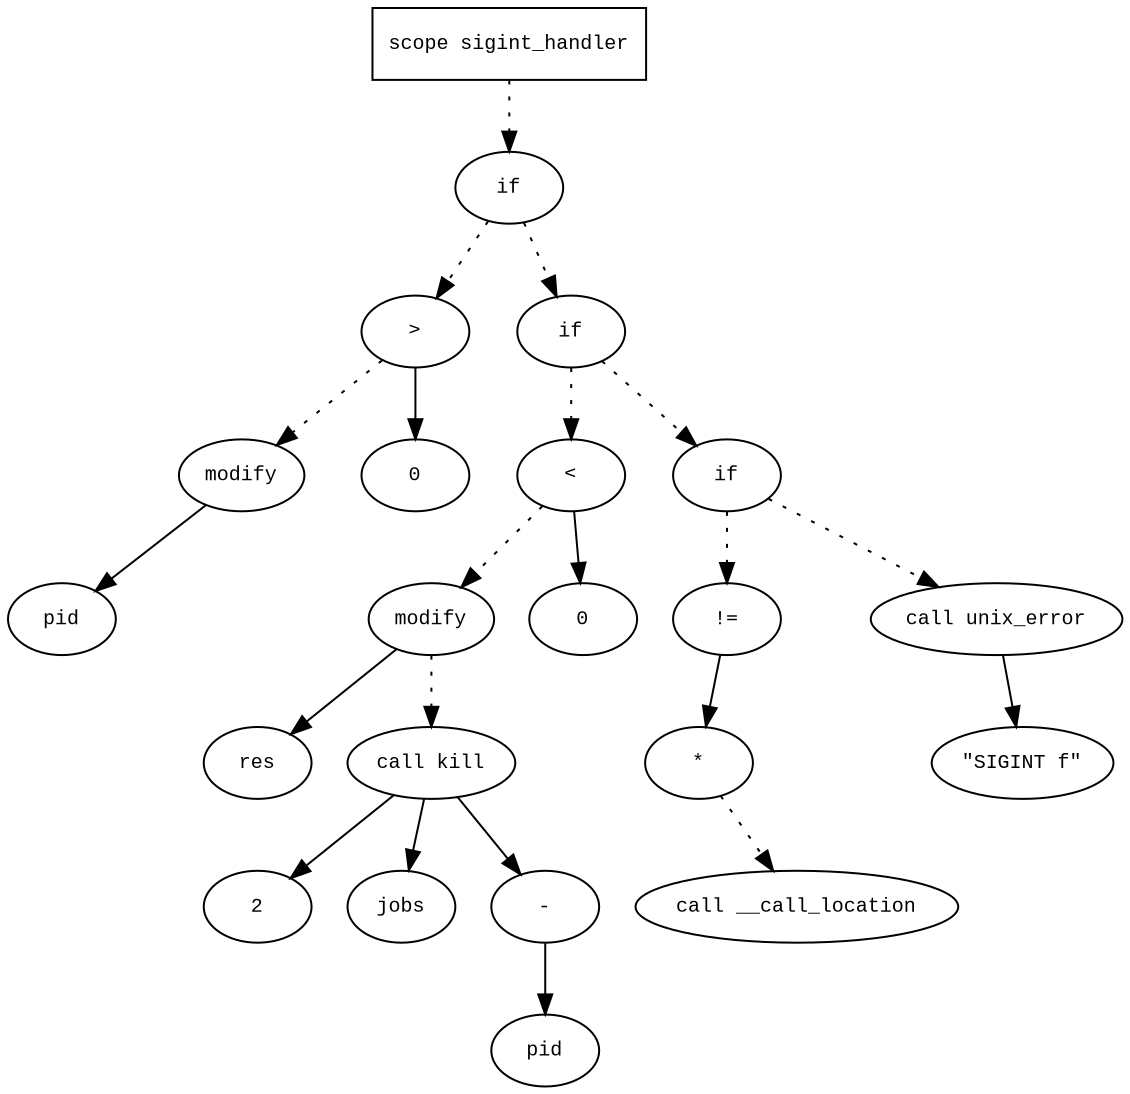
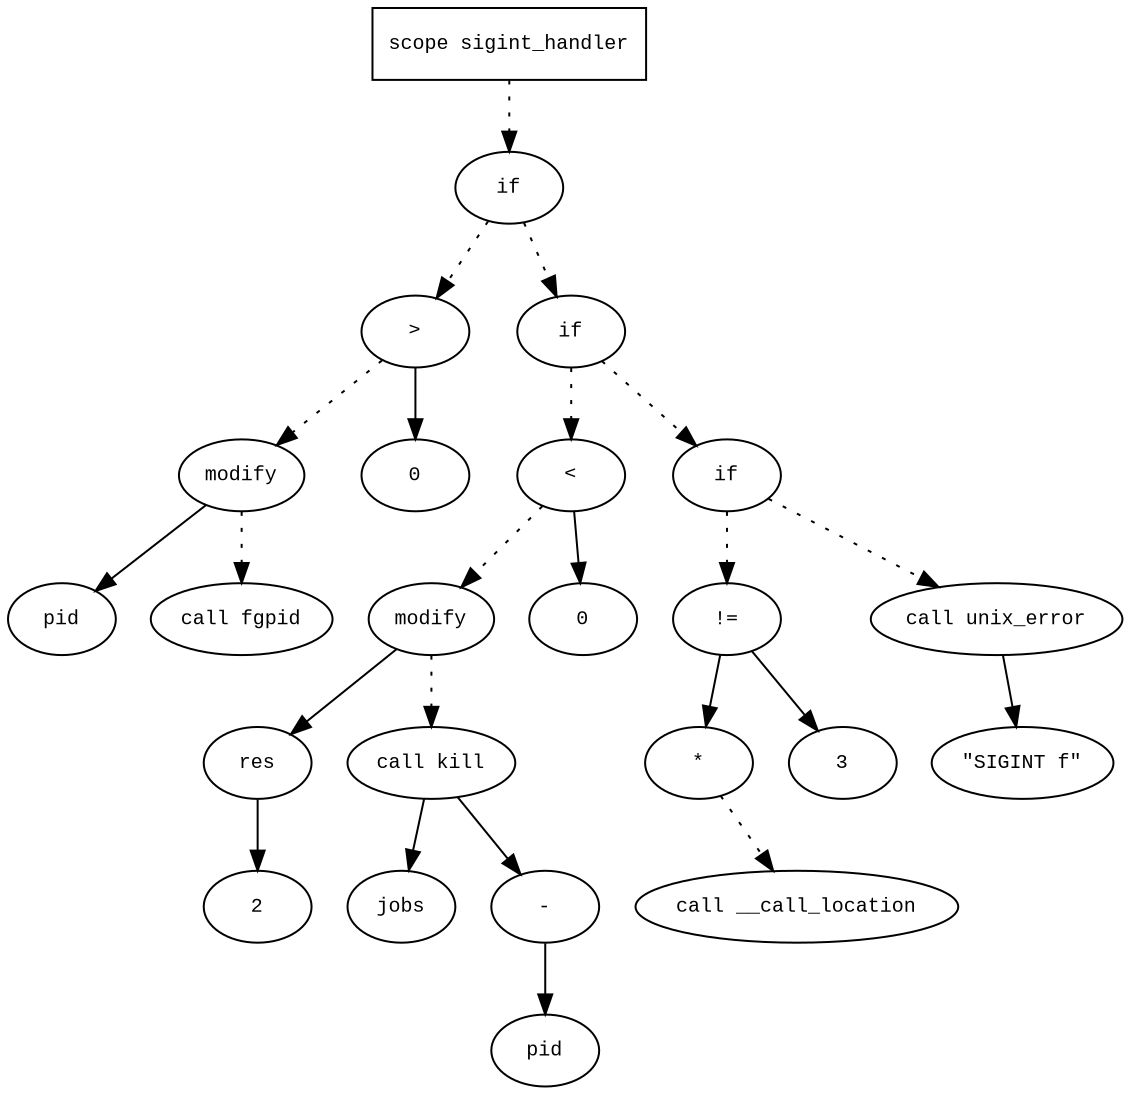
none -> (242, 619)
none -> (843, 763)
(350, 830) -> (258, 825)
